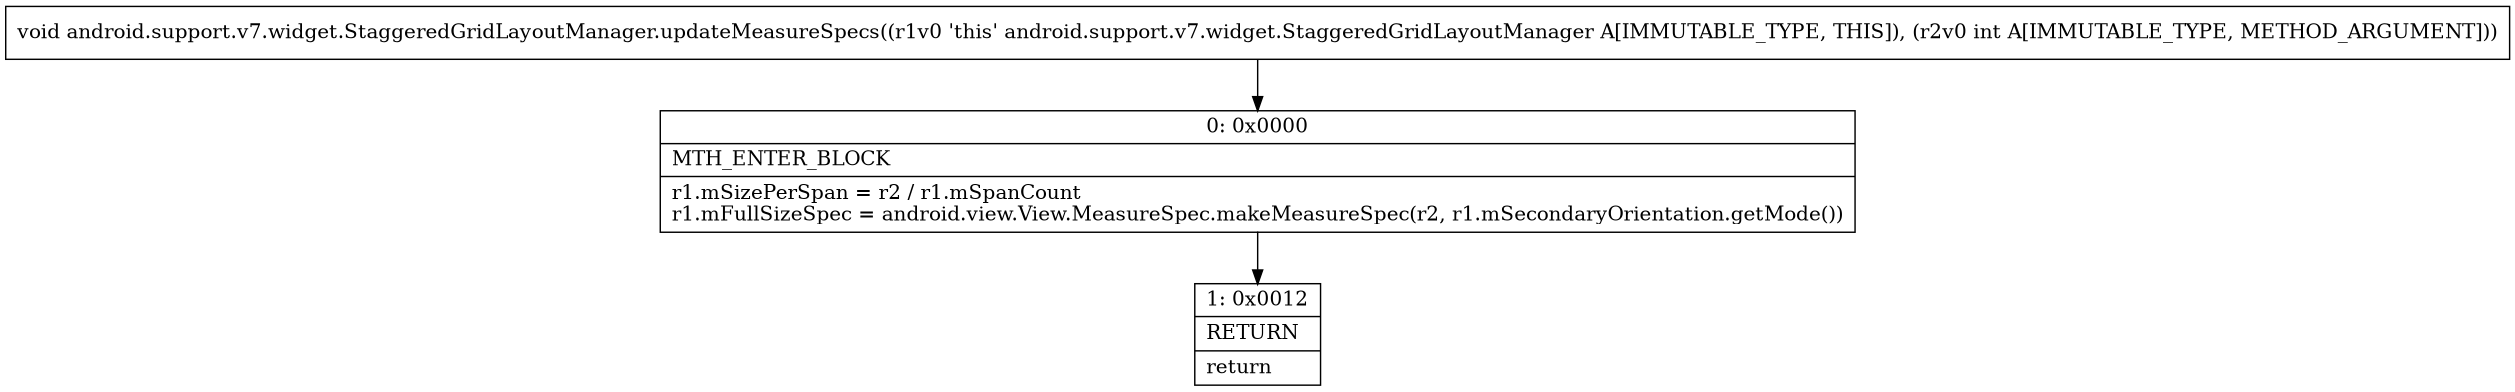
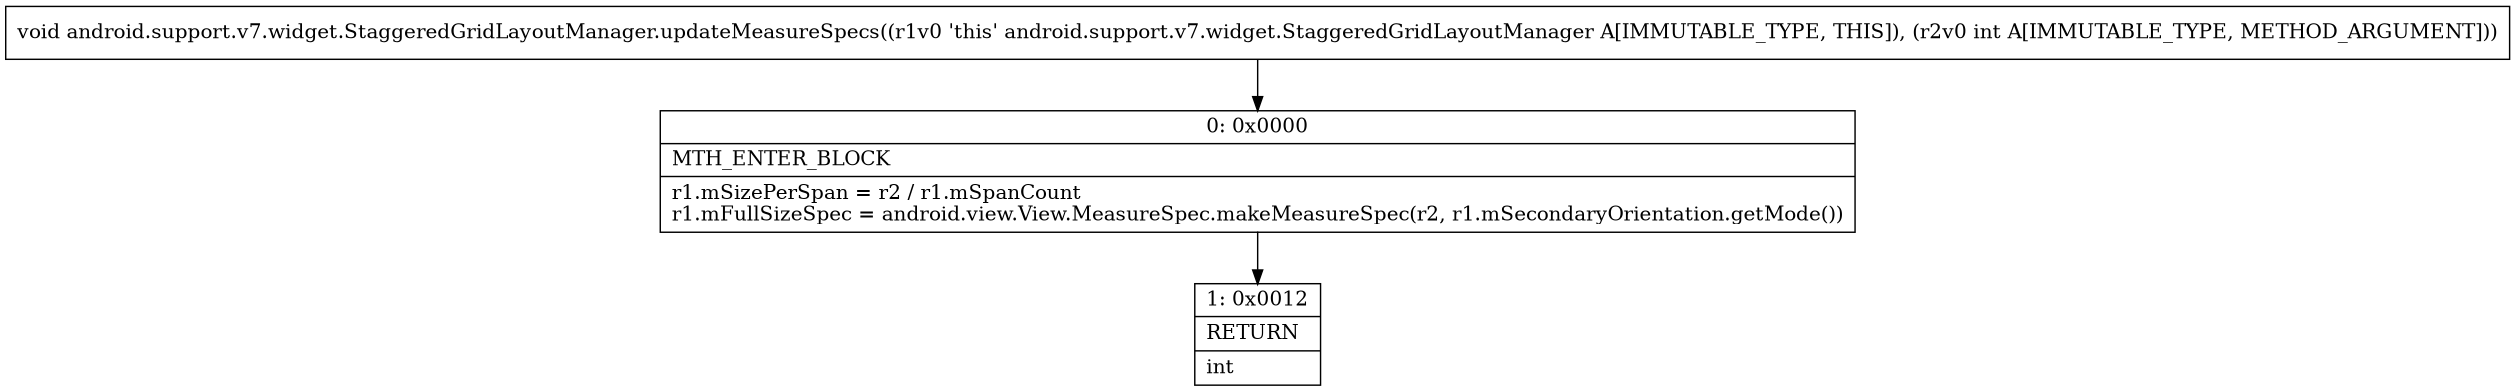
(1239, 367) -> (1221, 367)
